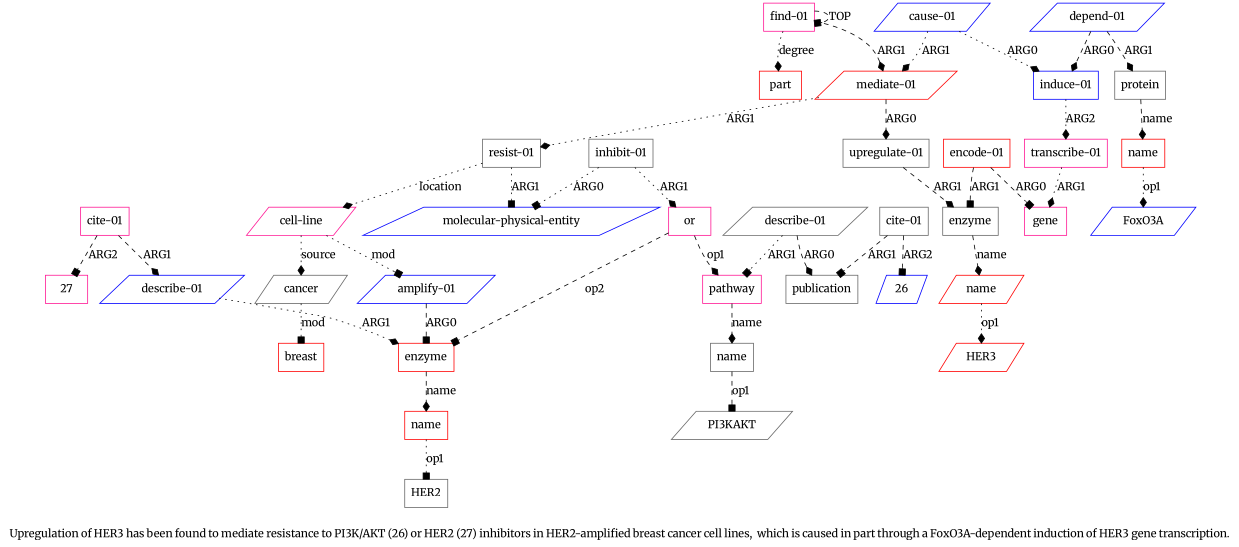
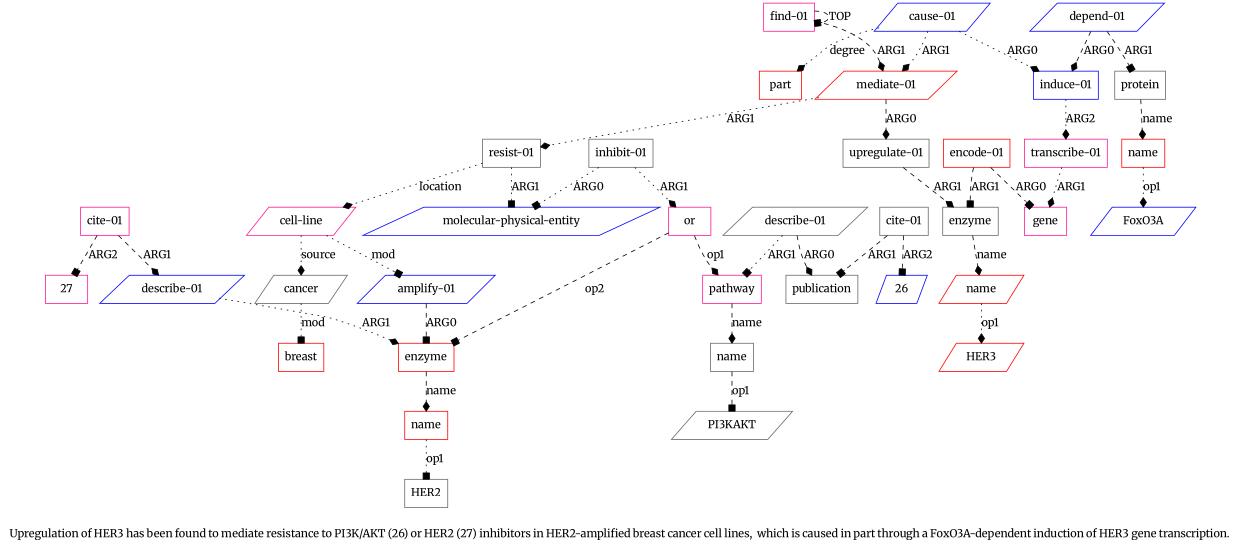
(779, 46) -> (839, 41)
(1118, 48) -> (1118, 48)
